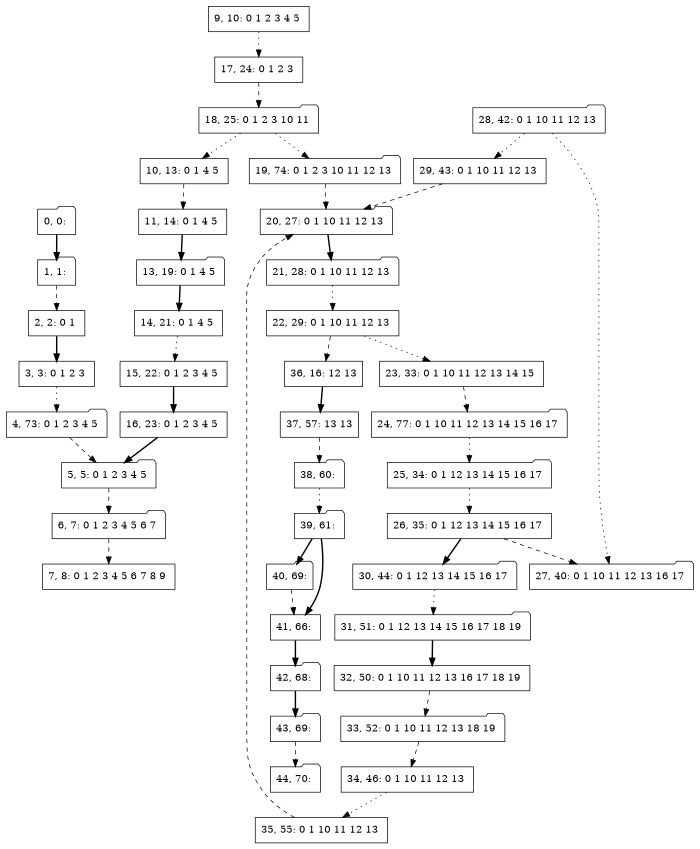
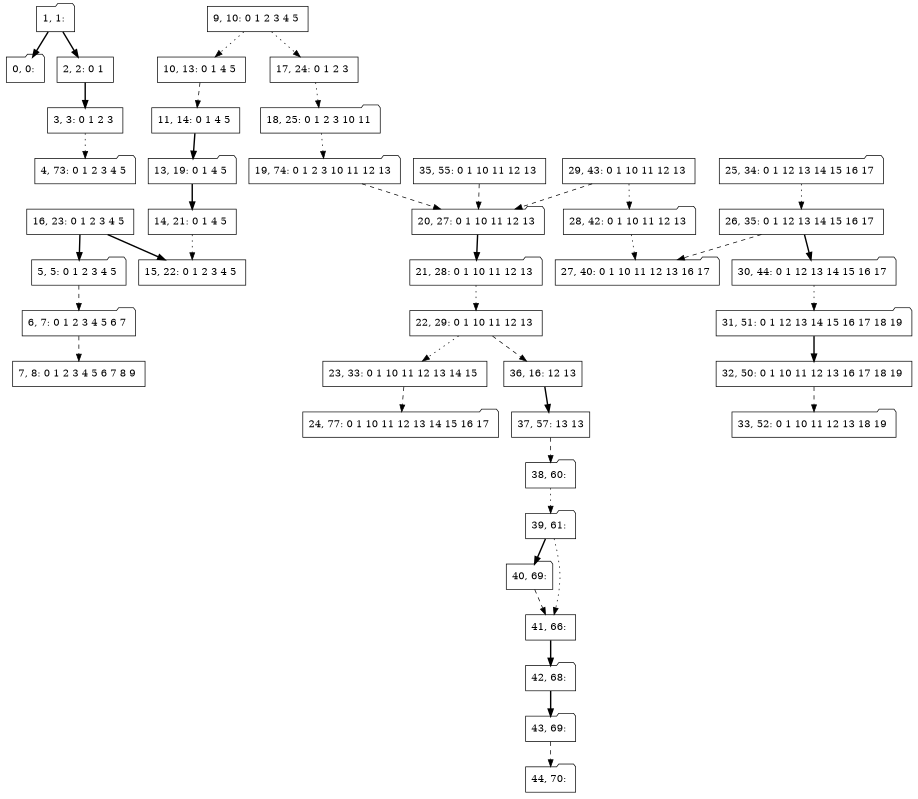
(259, 92) -> (317, 92)
(512, 143) -> (629, 193)
(224, 144) -> (232, 42)
(57, 244) -> (42, 41)
(57, 294) -> (69, 41)
(174, 396) -> (133, 246)
(469, 447) -> none
(80, 448) -> none
(322, 575) -> (560, 573)
(407, 780) -> none
